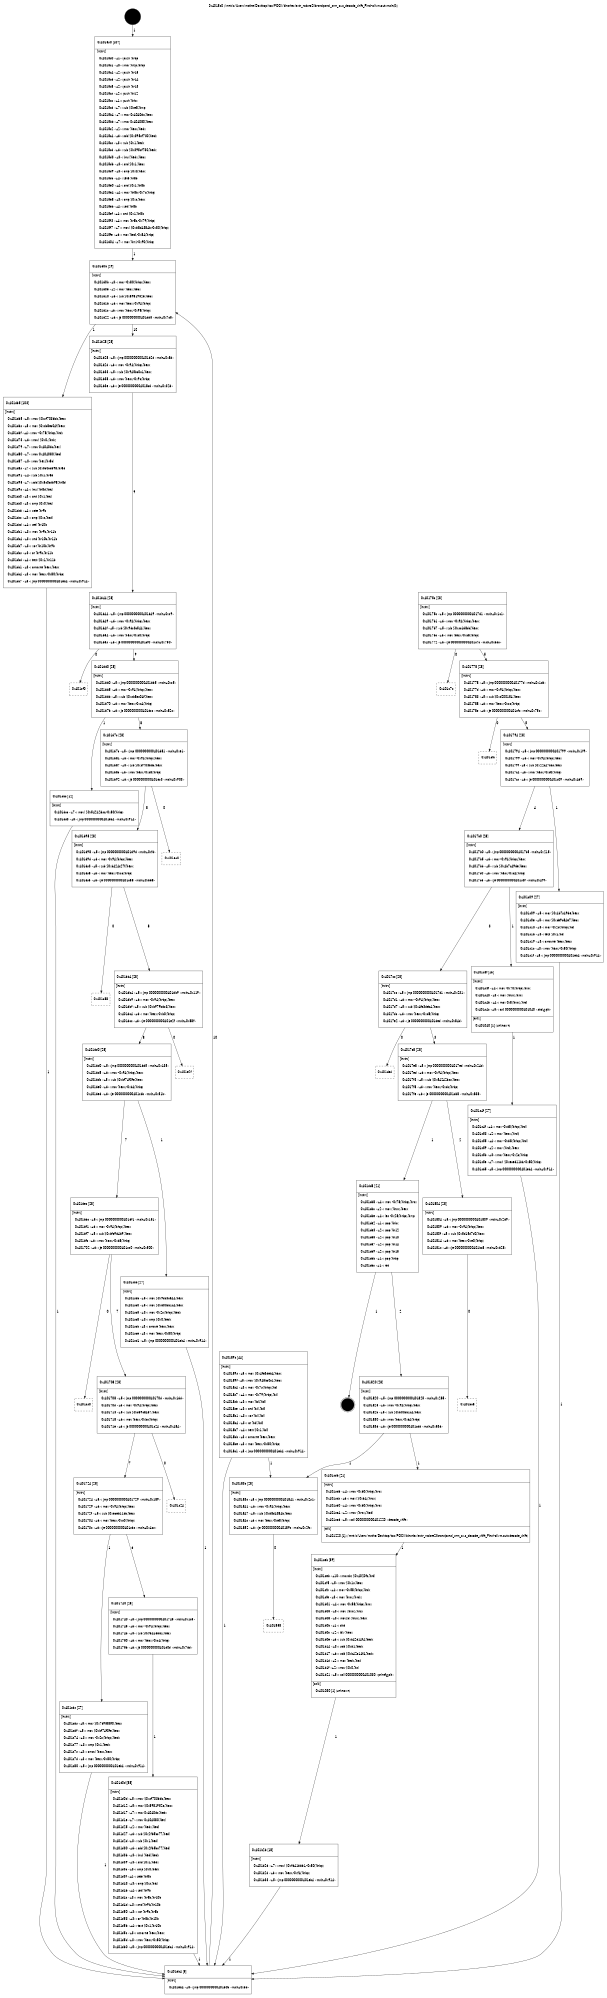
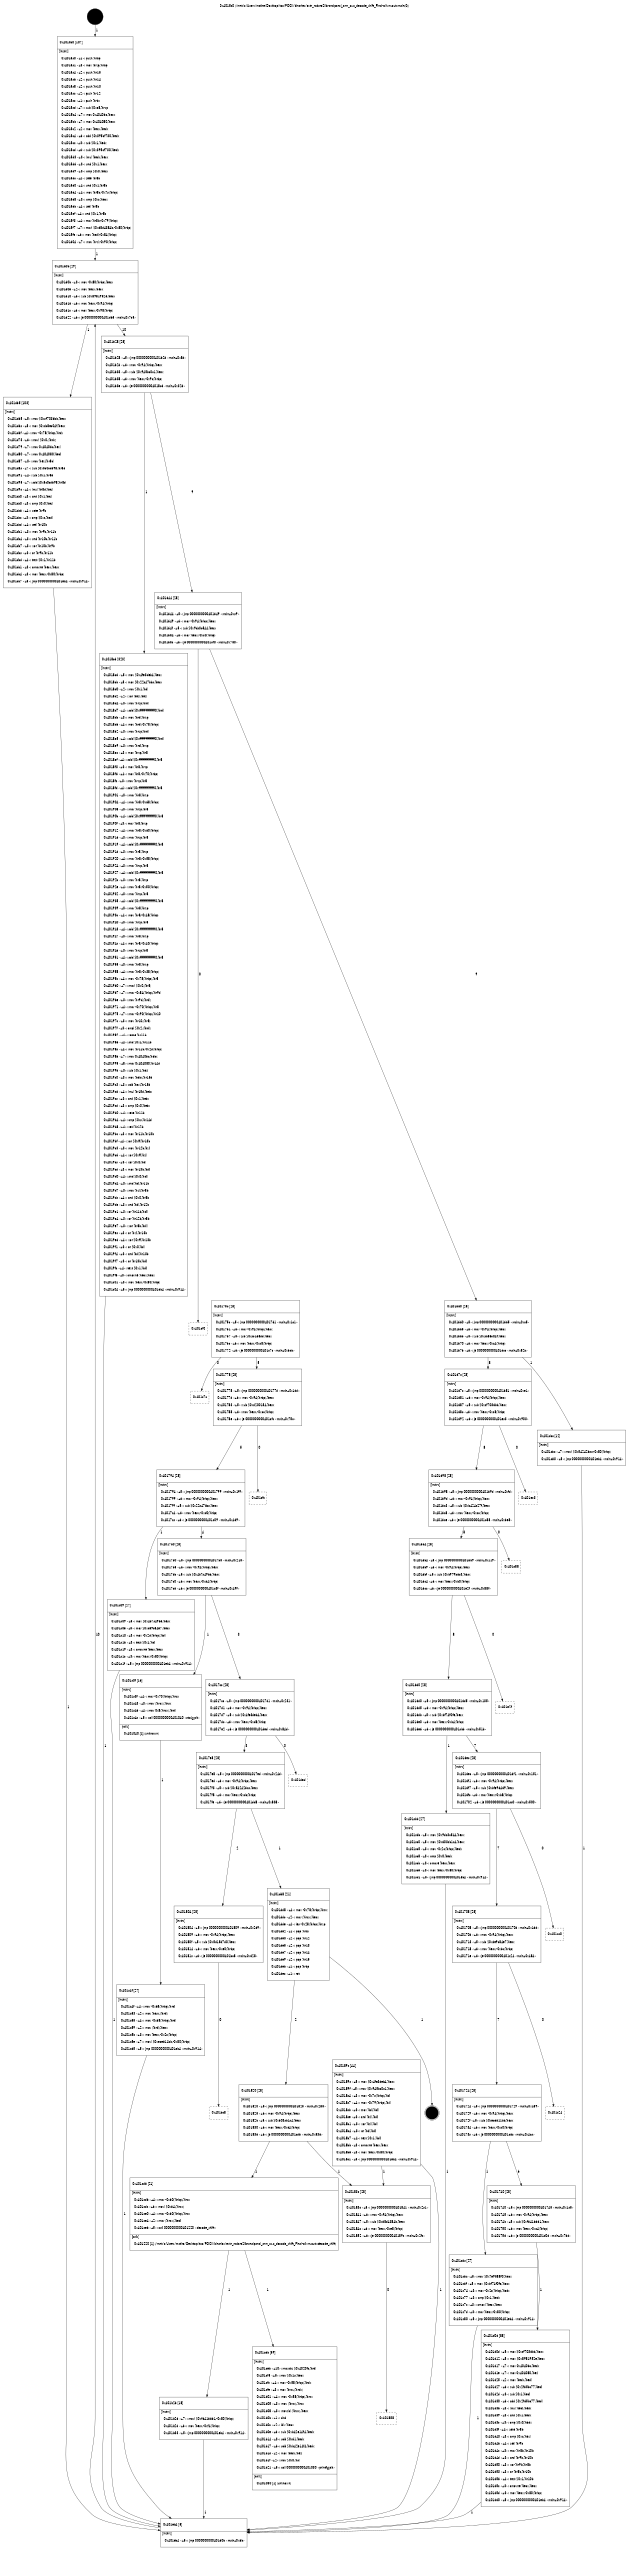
none -> (144, 975)
(318, 1770) -> (218, 2323)
